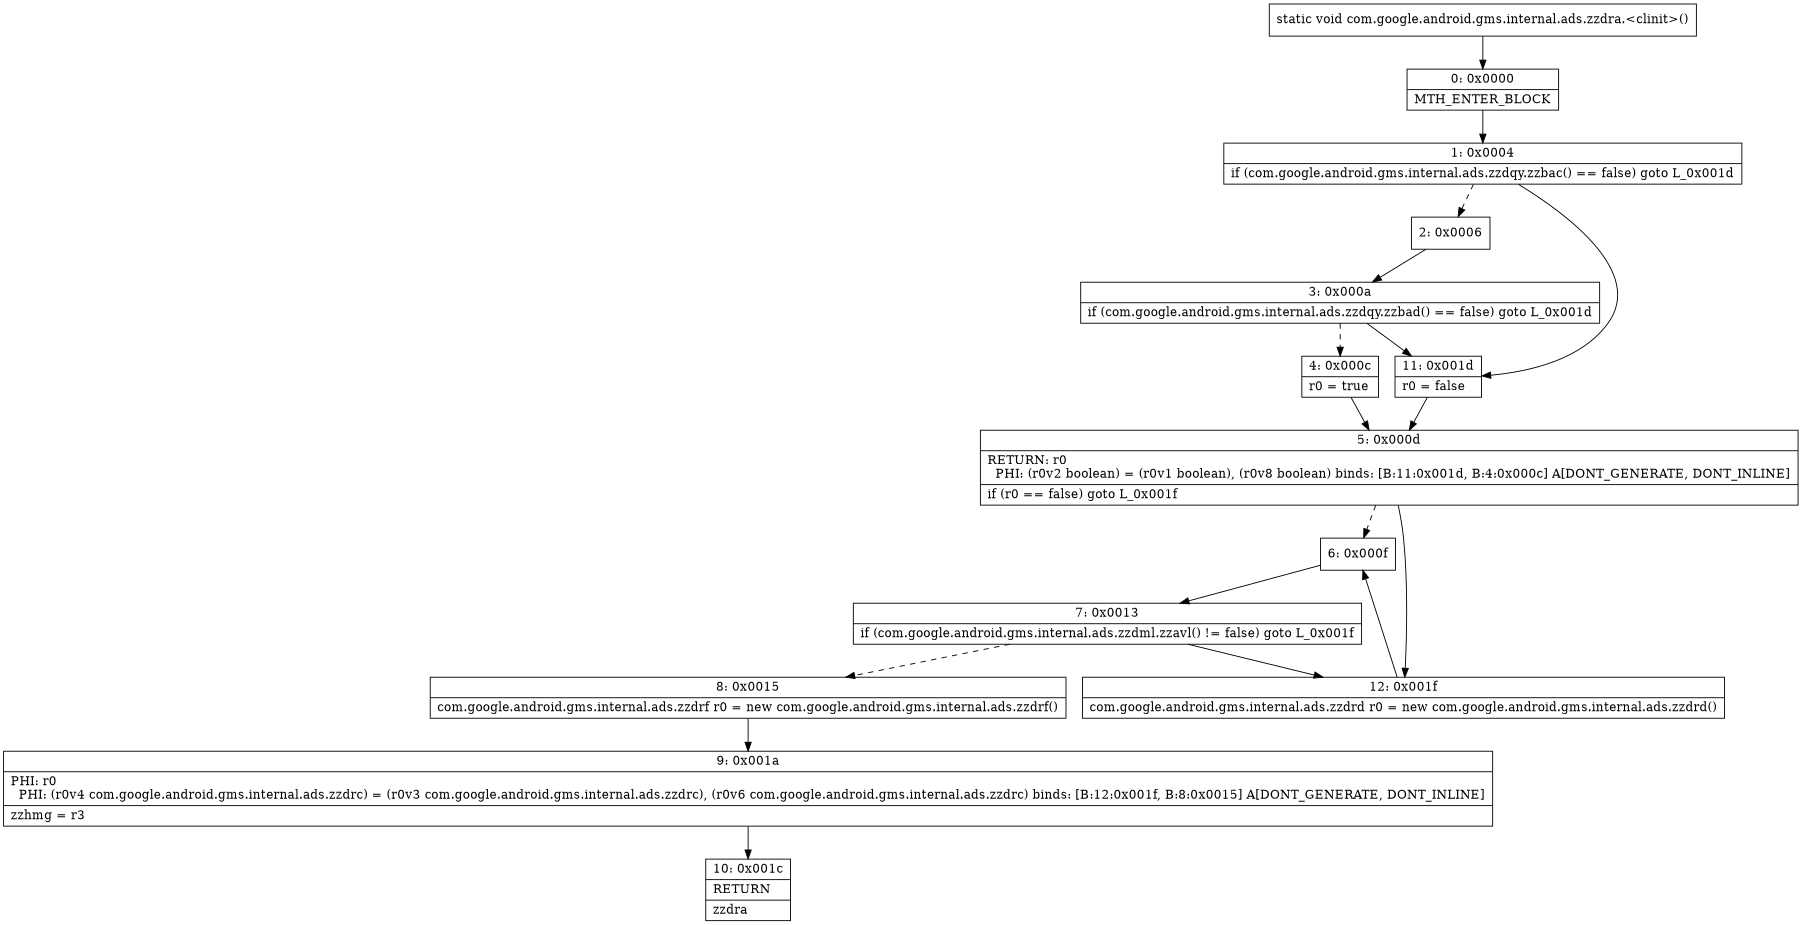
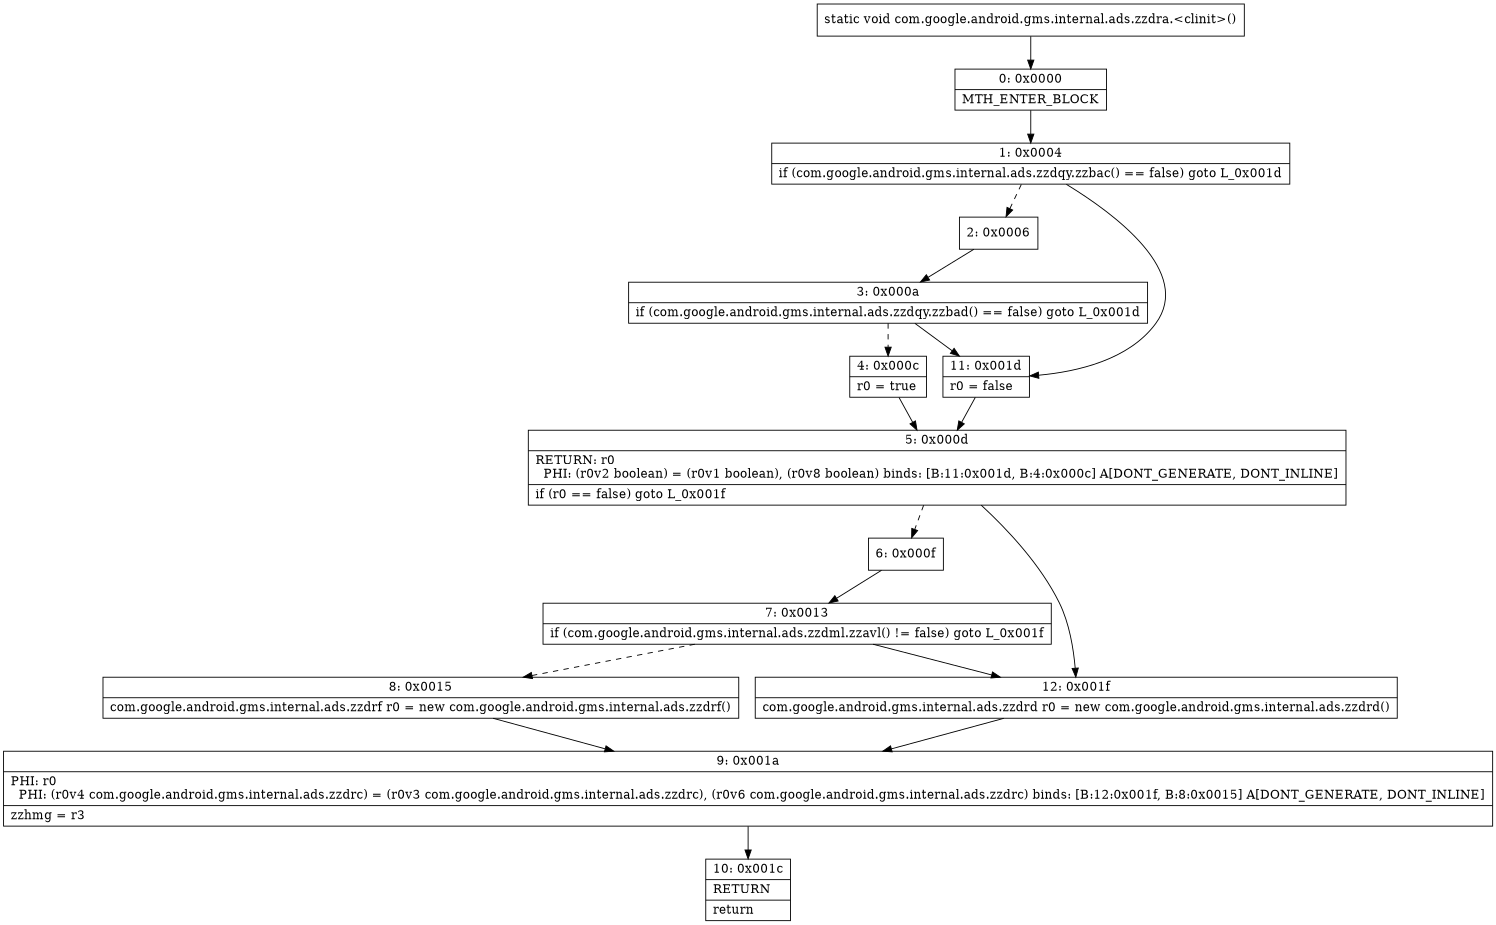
(1381, 628) -> (948, 734)
(731, 910) -> (733, 910)
